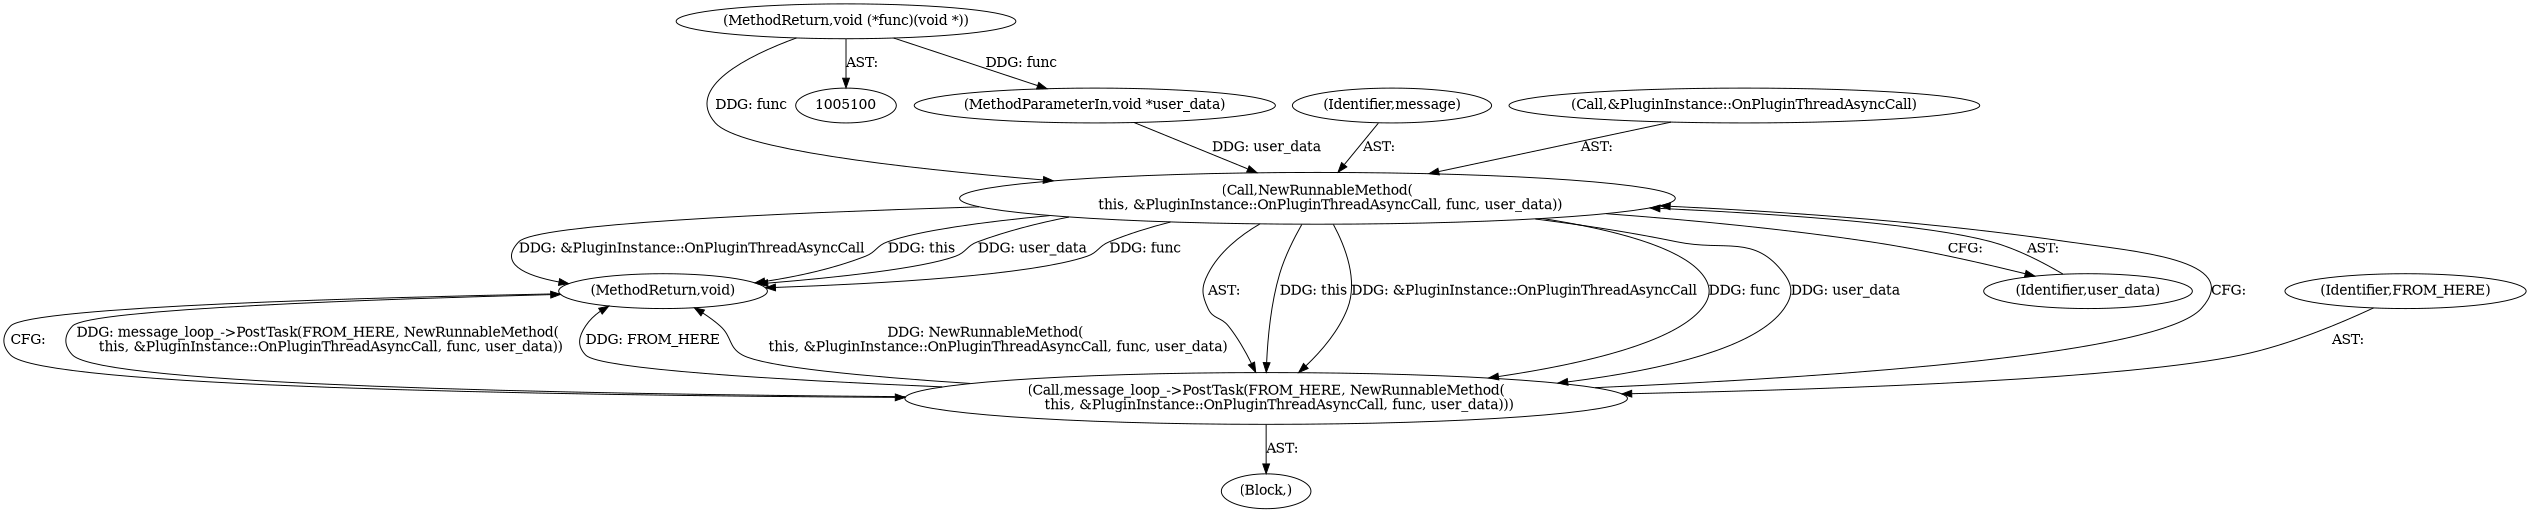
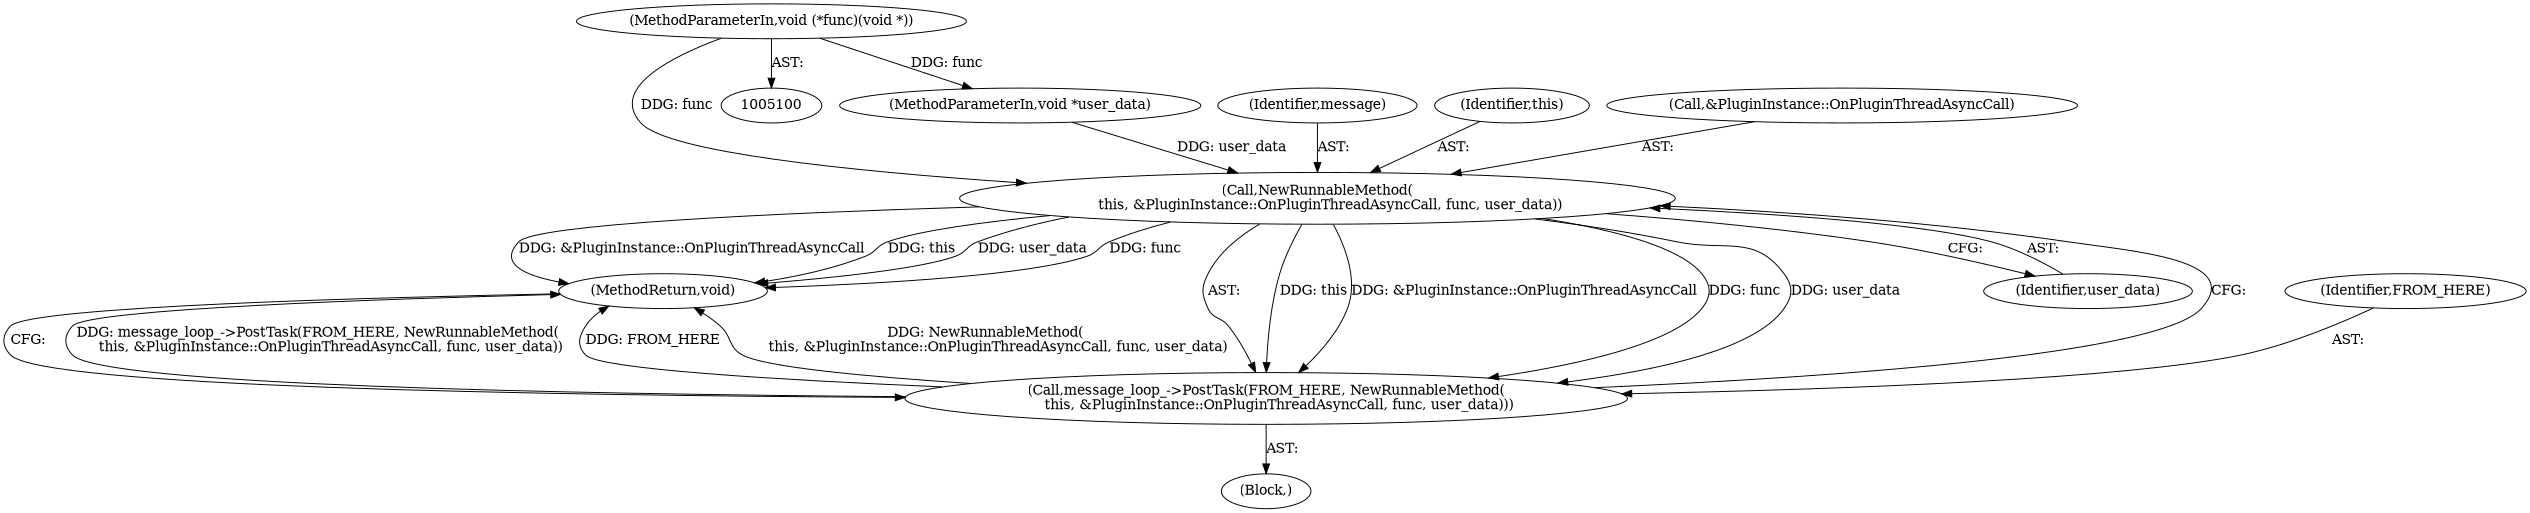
(846, 21) -> (771, 21)
none -> (1512, 106)
